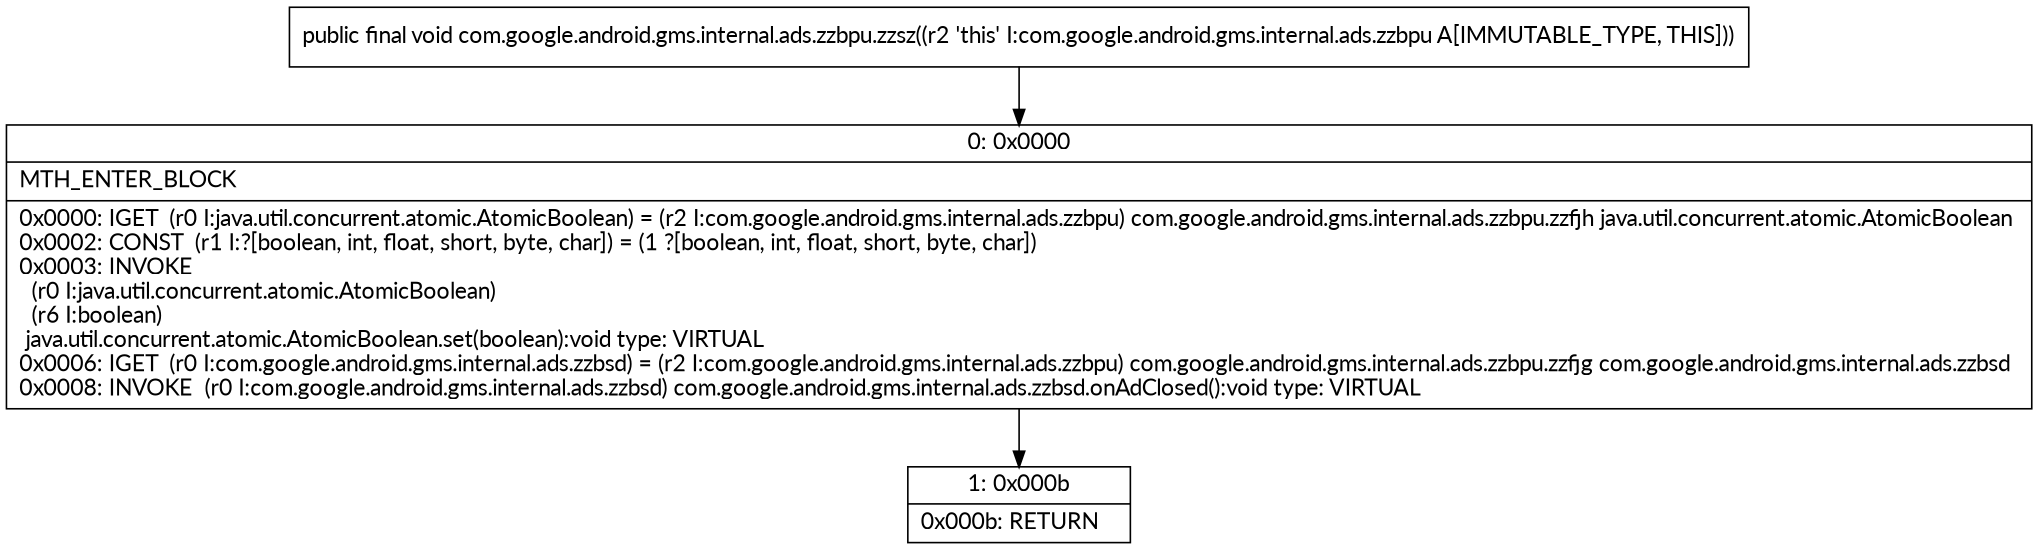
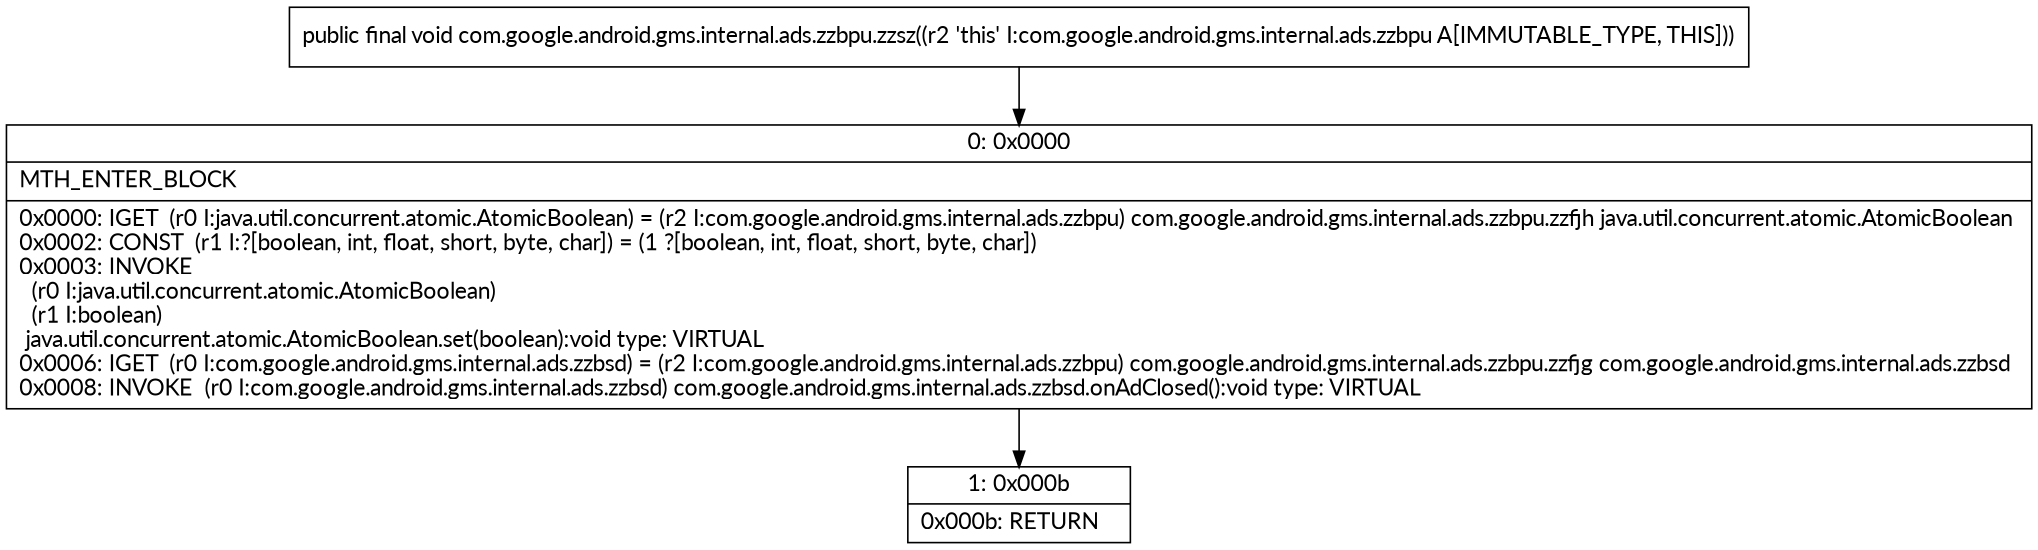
(91, 316) -> (91, 316)
